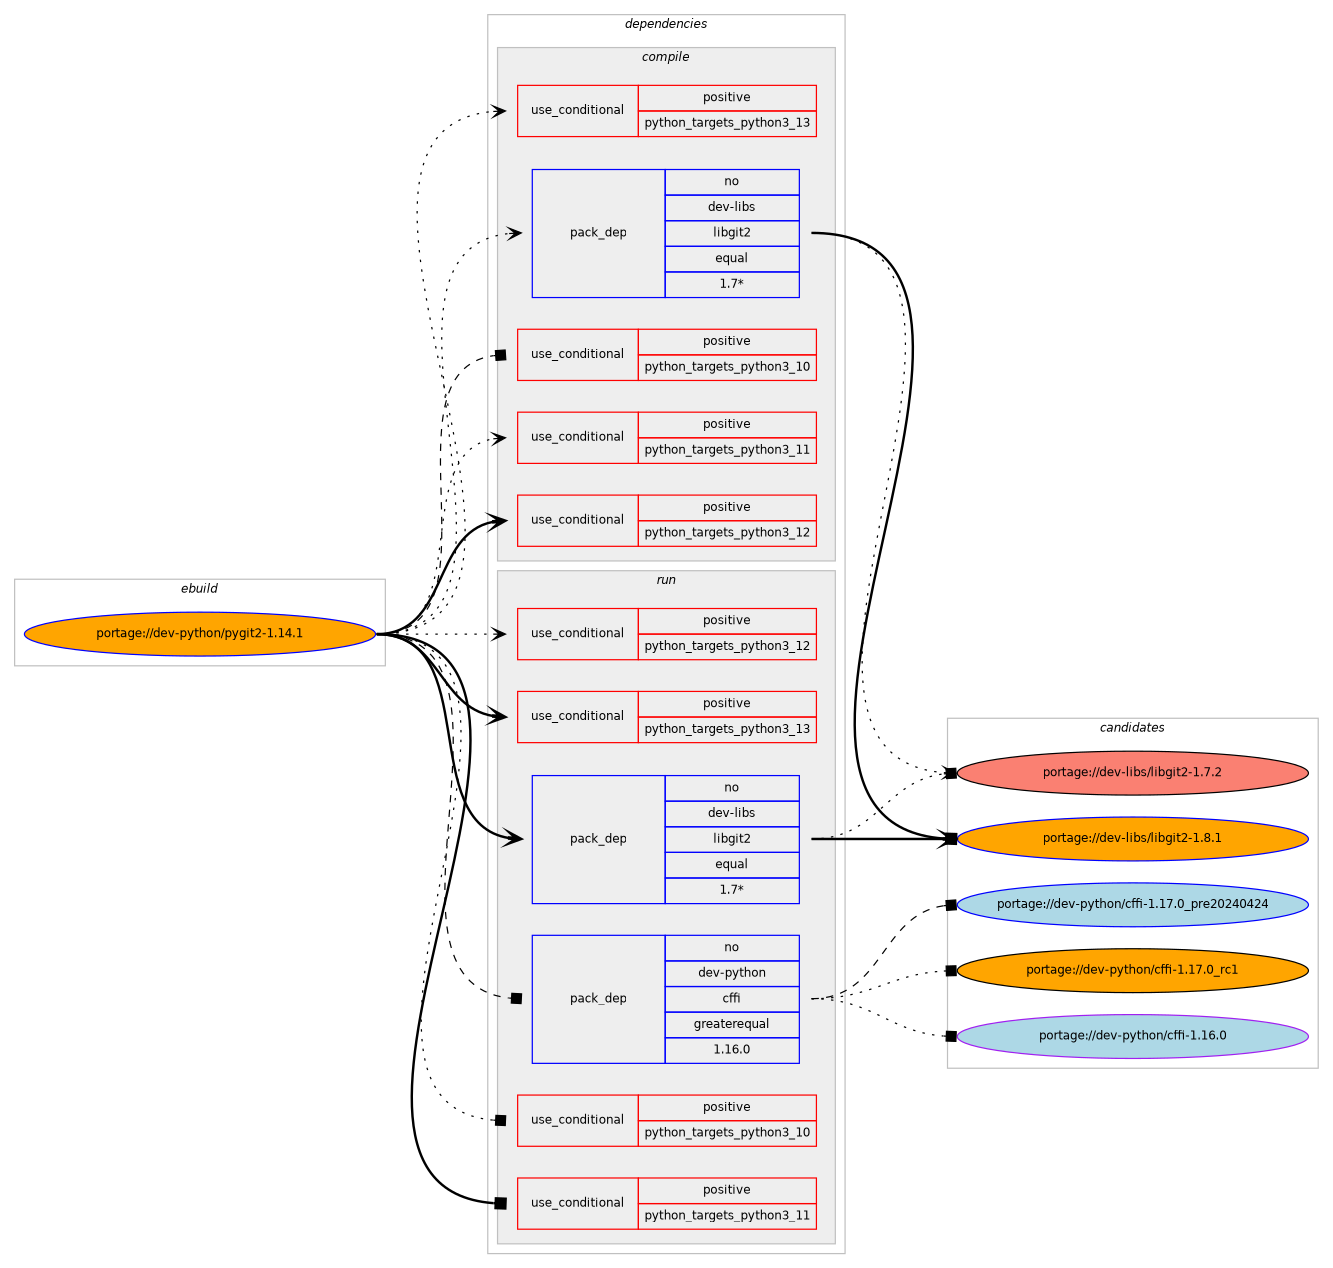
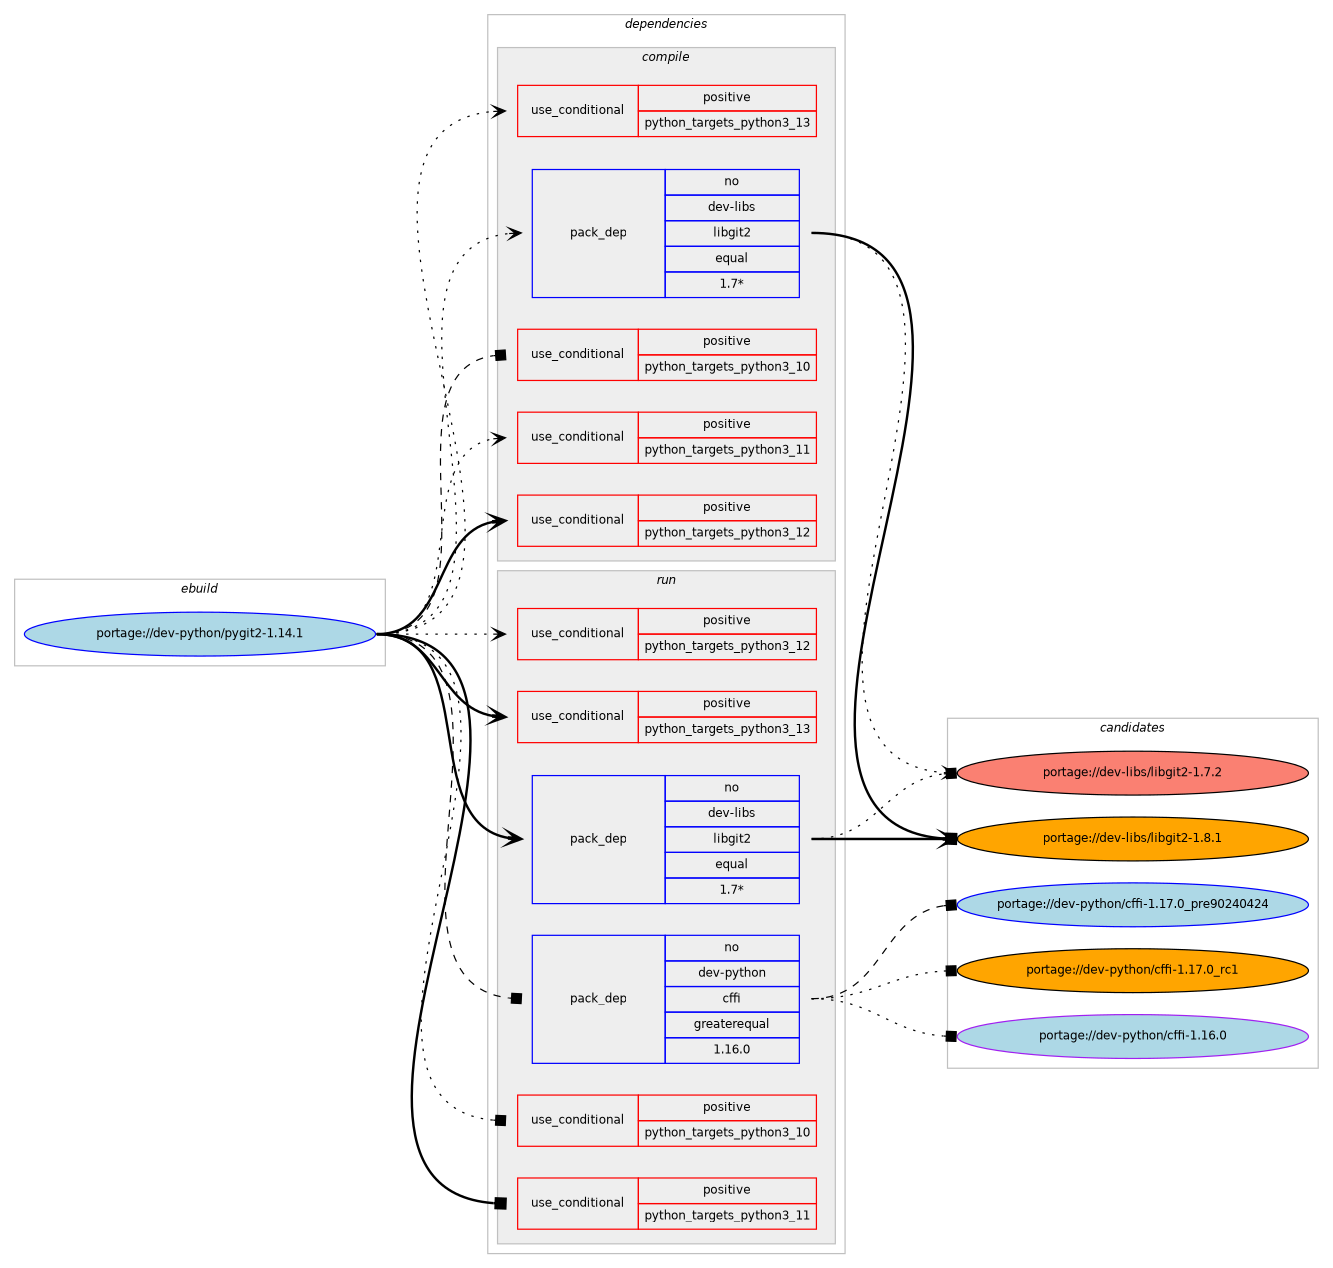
(200, 634) -> (200, 634)
(1133, 839) -> (1133, 839)
(1133, 905) -> (1133, 905)
